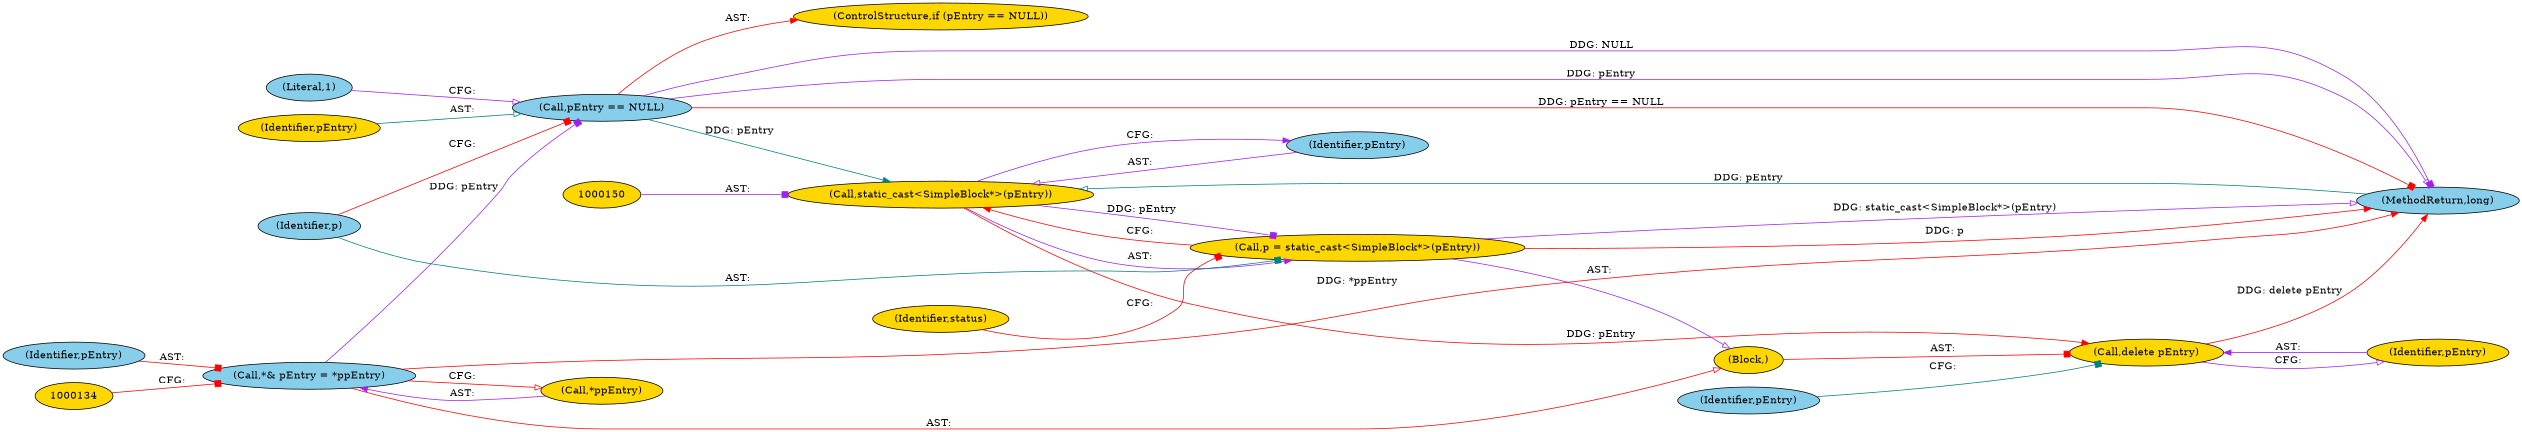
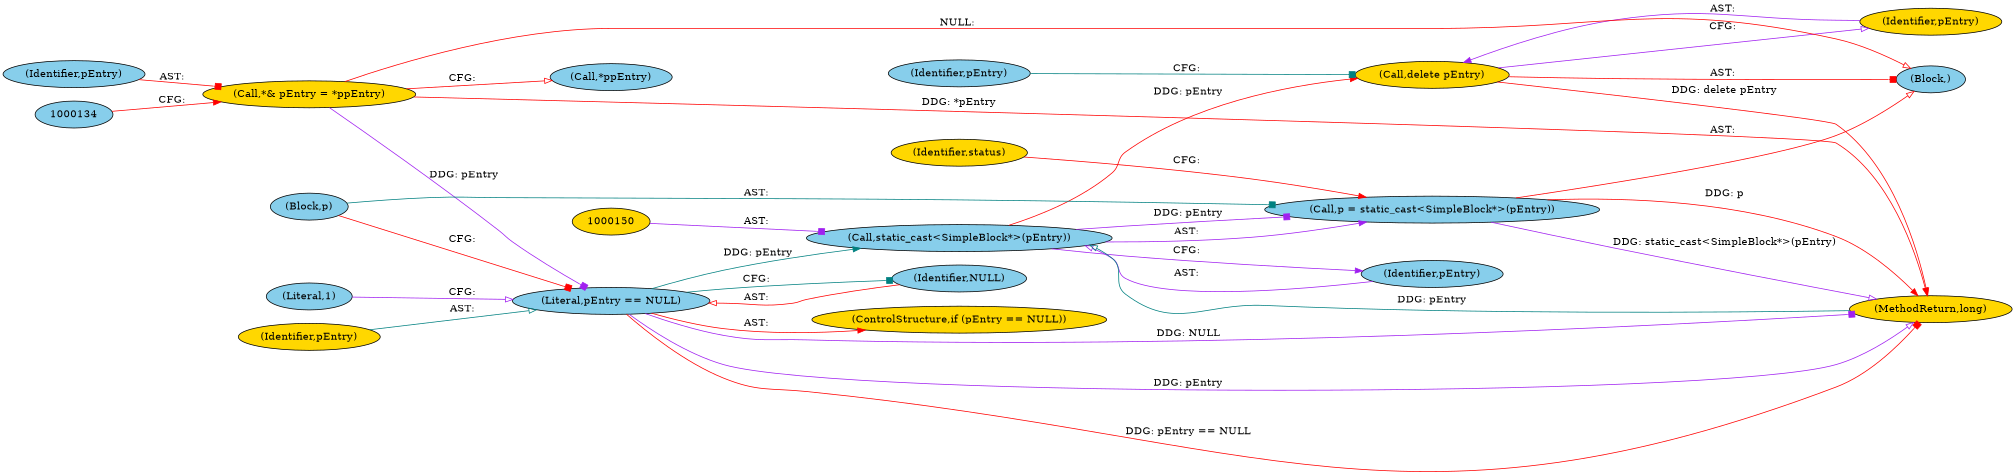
(602, 108) -> (611, 301)
(941, 195) -> (959, 238)
(2438, 201) -> (1931, 309)
(309, 226) -> (309, 207)
(1091, 234) -> none
(1358, 248) -> (1432, 210)
none -> (959, 278)
(1358, 281) -> (959, 102)
(1592, 289) -> (1717, 164)
(1116, 334) -> (1192, 172)
(1923, 357) -> (1698, 79)
(1749, 360) -> (1931, 79)
(309, 376) -> (309, 94)
(163, 388) -> (163, 107)
(602, 391) -> (611, 77)
(74, 396) -> (74, 115)
(456, 401) -> none
(941, 423) -> (959, 23)
